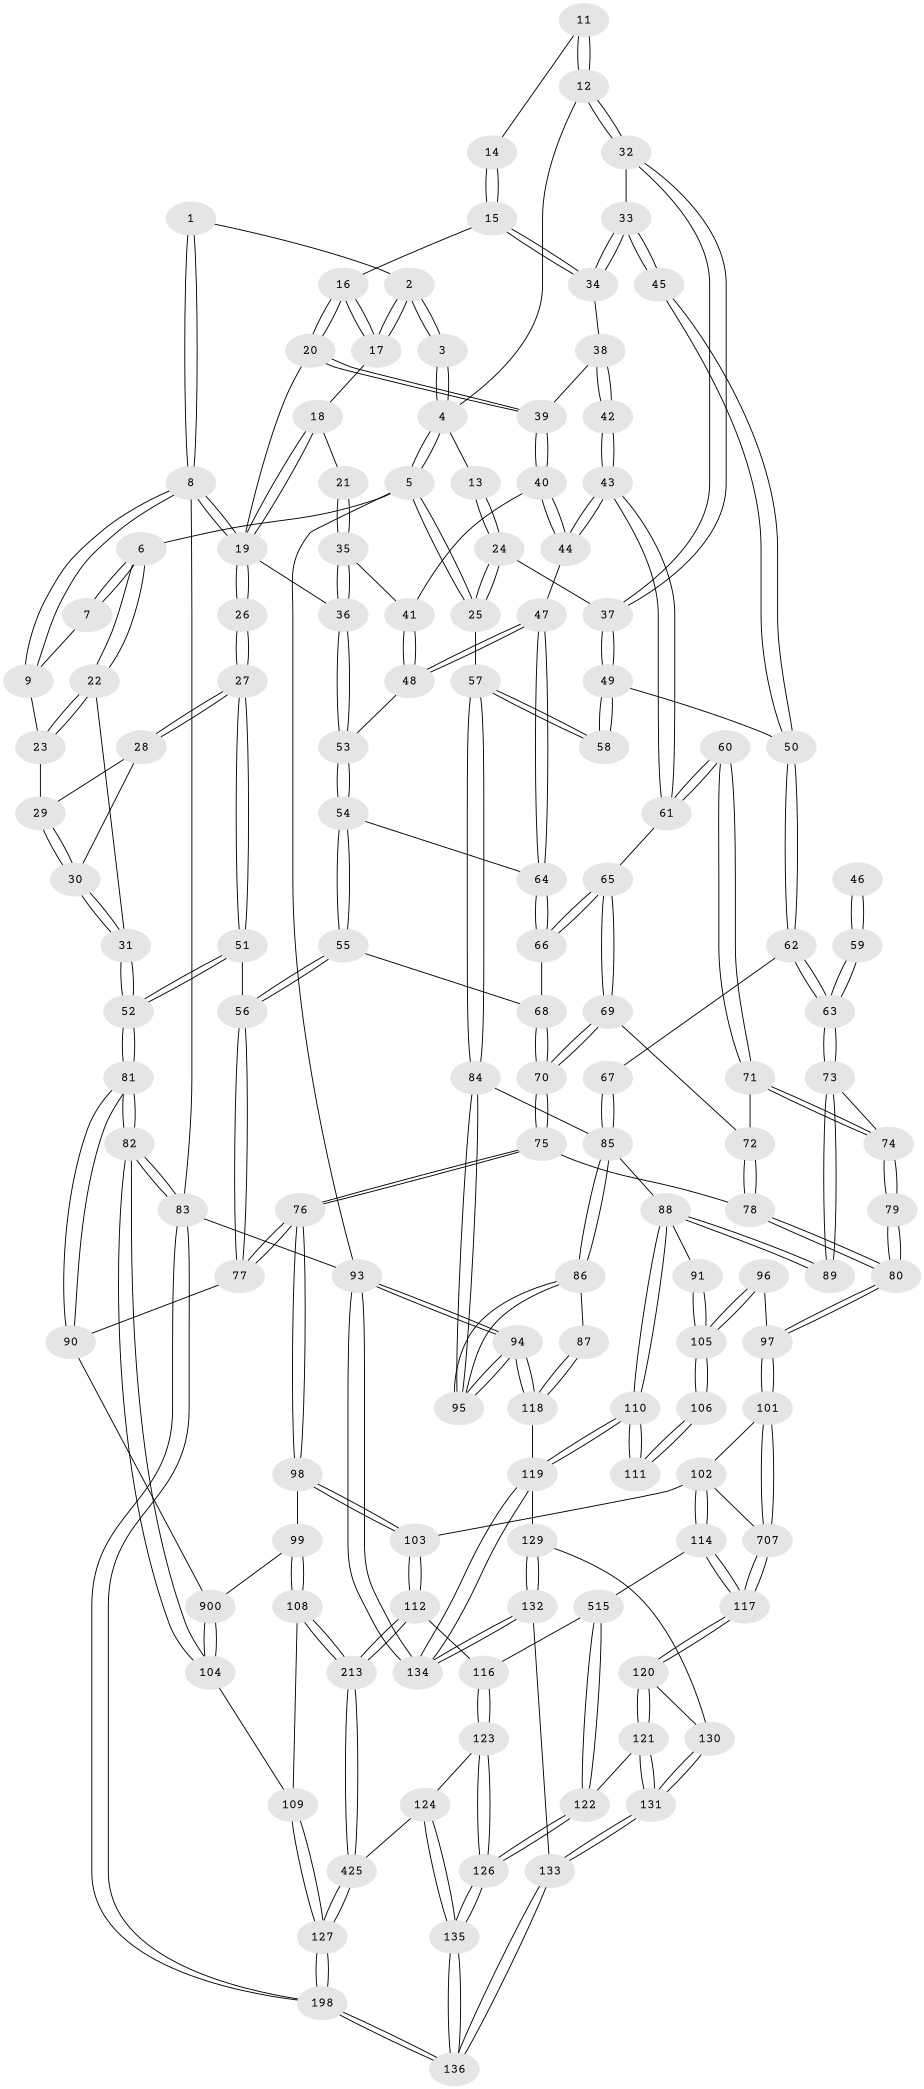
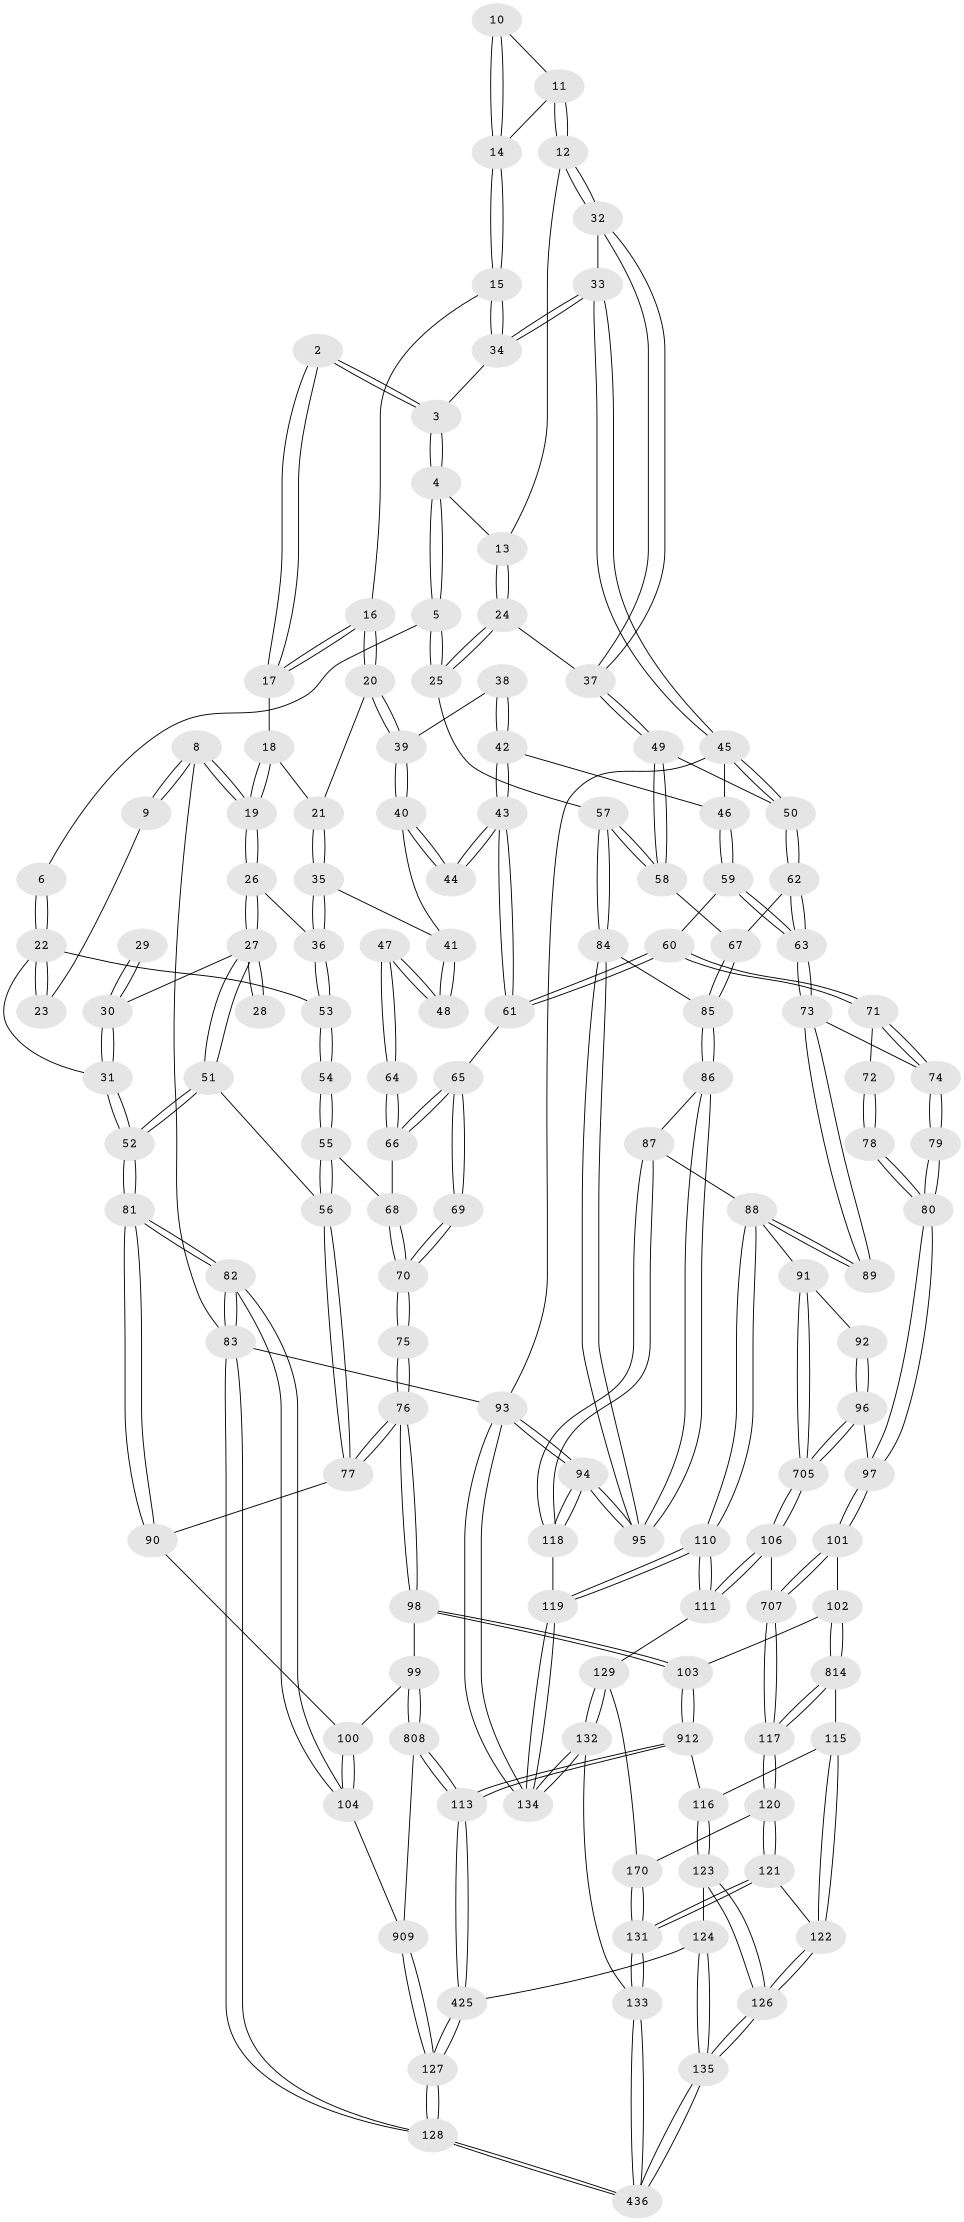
none -> (497, 20)
(191, 218) -> none
(543, 266) -> (547, 354)
(597, 318) -> (467, 384)
(268, 447) -> (345, 747)
(556, 576) -> none
(298, 585) -> (285, 913)
(87, 615) -> none
(377, 714) -> (168, 972)
none -> (725, 774)
(40, 780) -> none
(91, 780) -> none
none -> (614, 780)
(105, 821) -> (169, 983)
(443, 846) -> none
(293, 852) -> (548, 1025)
none -> (703, 908)
none -> (694, 909)
(679, 1078) -> none
(632, 1171) -> (699, 1176)
(648, 1181) -> none
(701, 1342) -> (804, 1474)
none -> (862, 1342)
(734, 1507) -> (771, 1574)
(532, 1508) -> (655, 1640)
(701, 1540) -> (836, 1673)
(210, 1607) -> (348, 1739)
(297, 1607) -> (414, 1739)
(415, 1607) -> (688, 1739)
(599, 1607) -> (836, 1739)
(352, 1673) -> (462, 1805)
(710, 1739) -> (637, 1871)
(293, 1805) -> (403, 1937)
(322, 2003) -> (433, 2135)
(454, 2069) -> (637, 2201)
